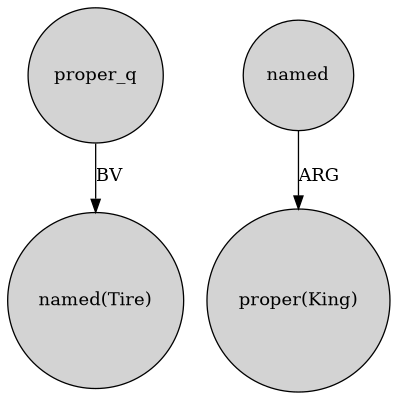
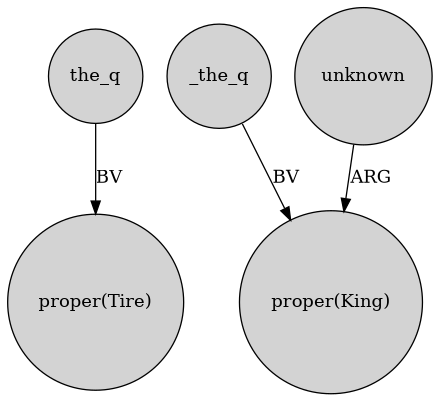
(96, 75) -> (96, 76)
(298, 75) -> (363, 76)
none -> (219, 76)
(96, 301) -> (96, 302)
